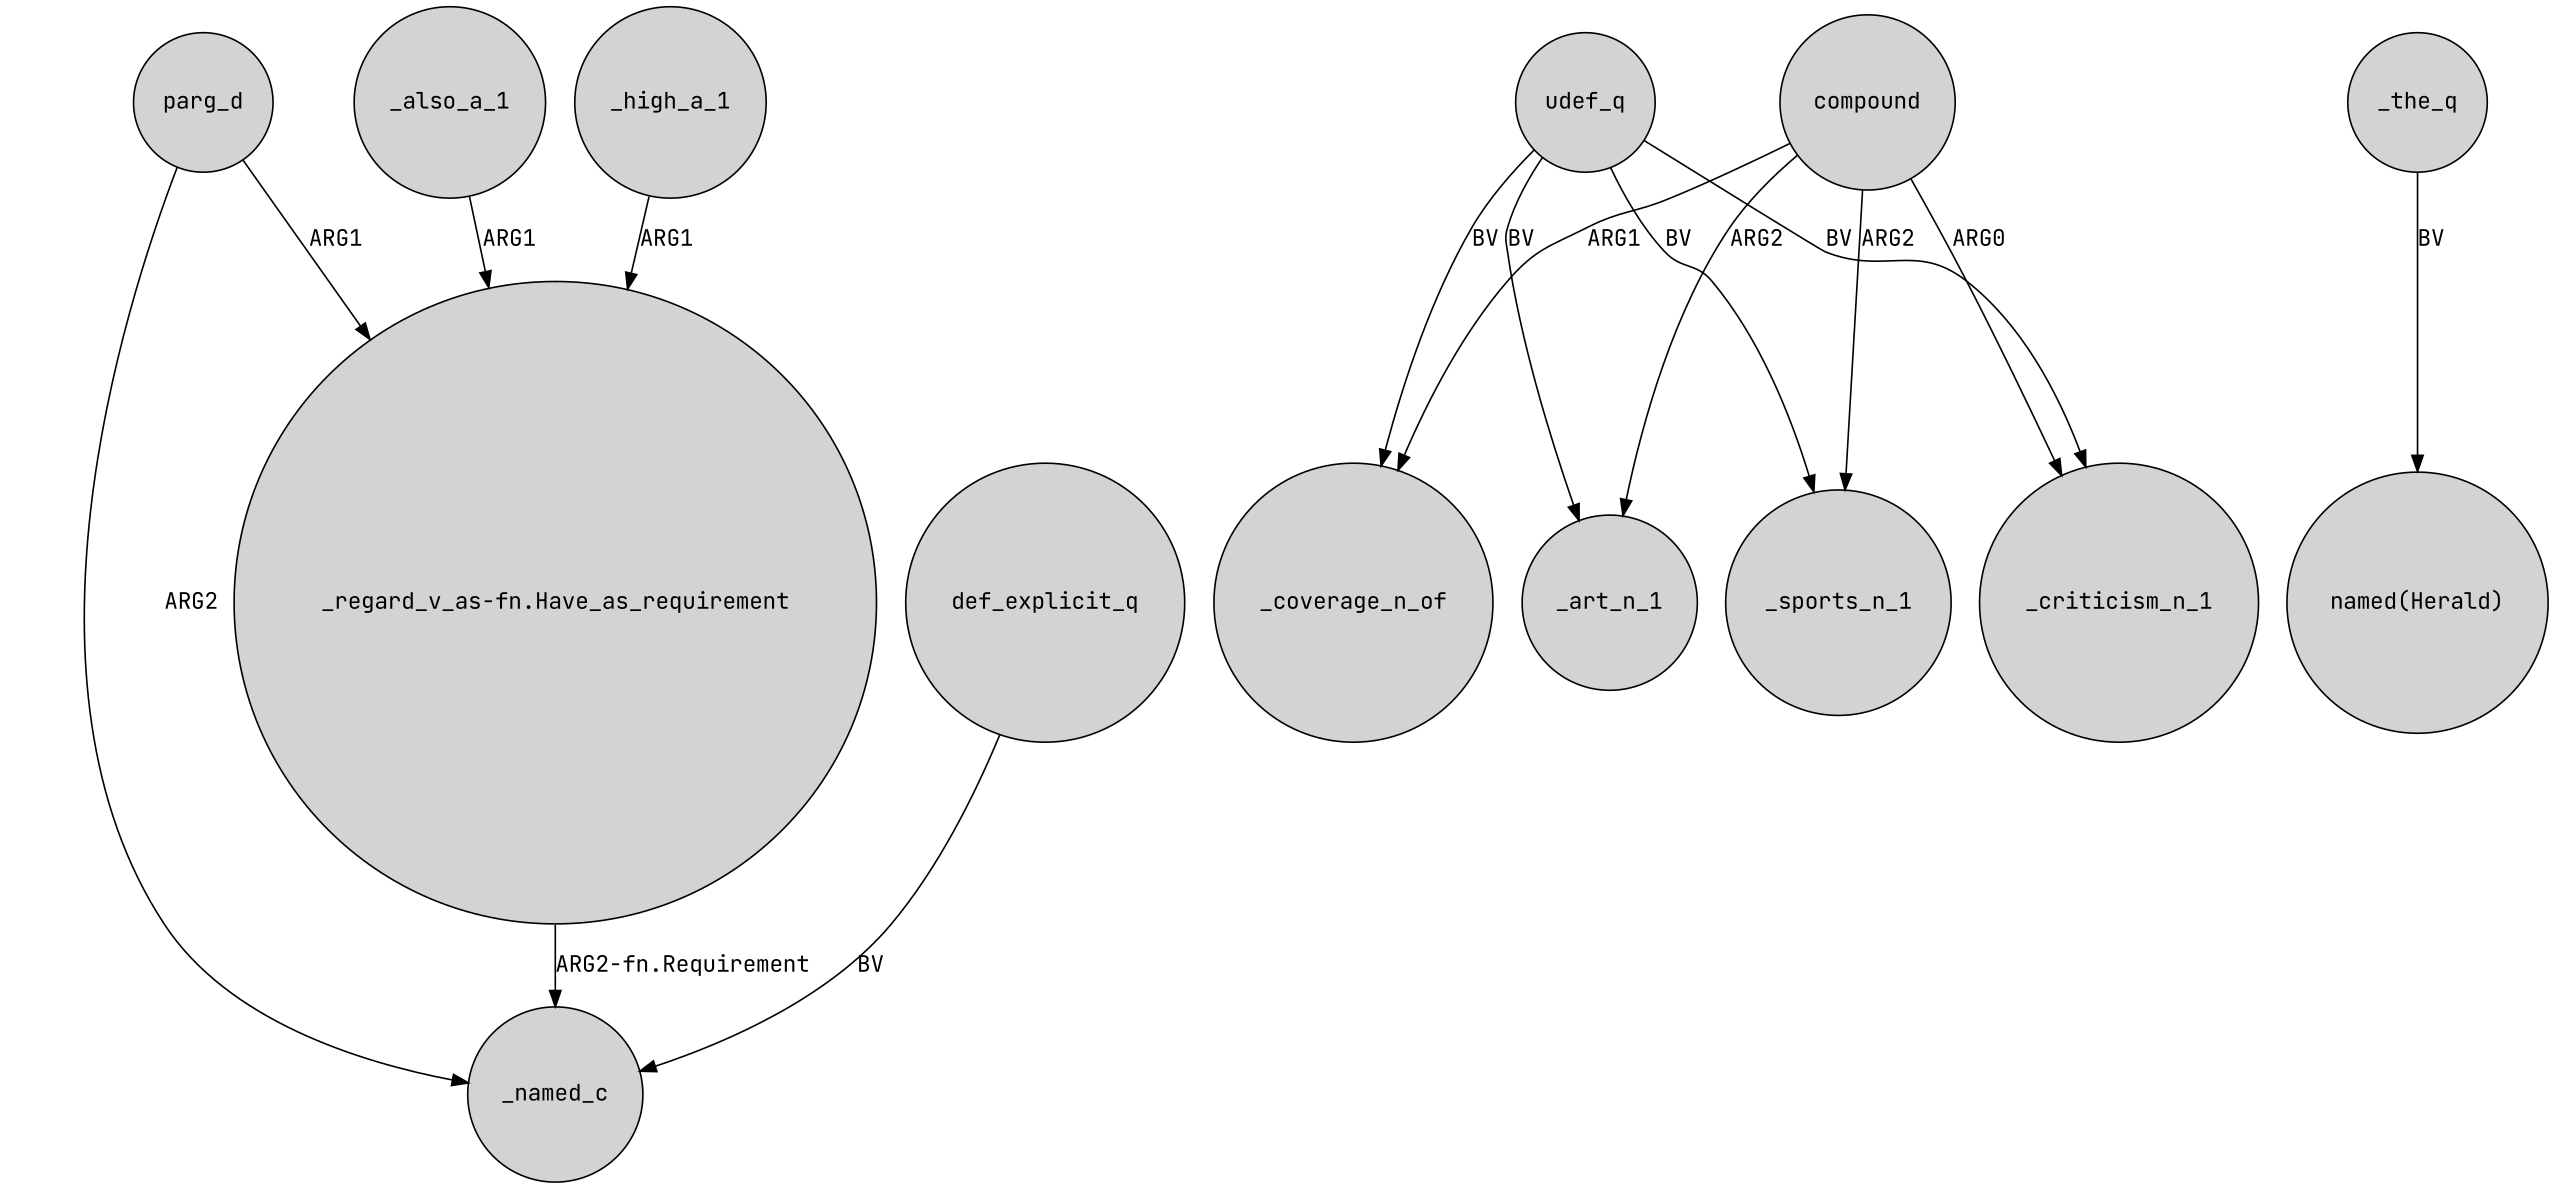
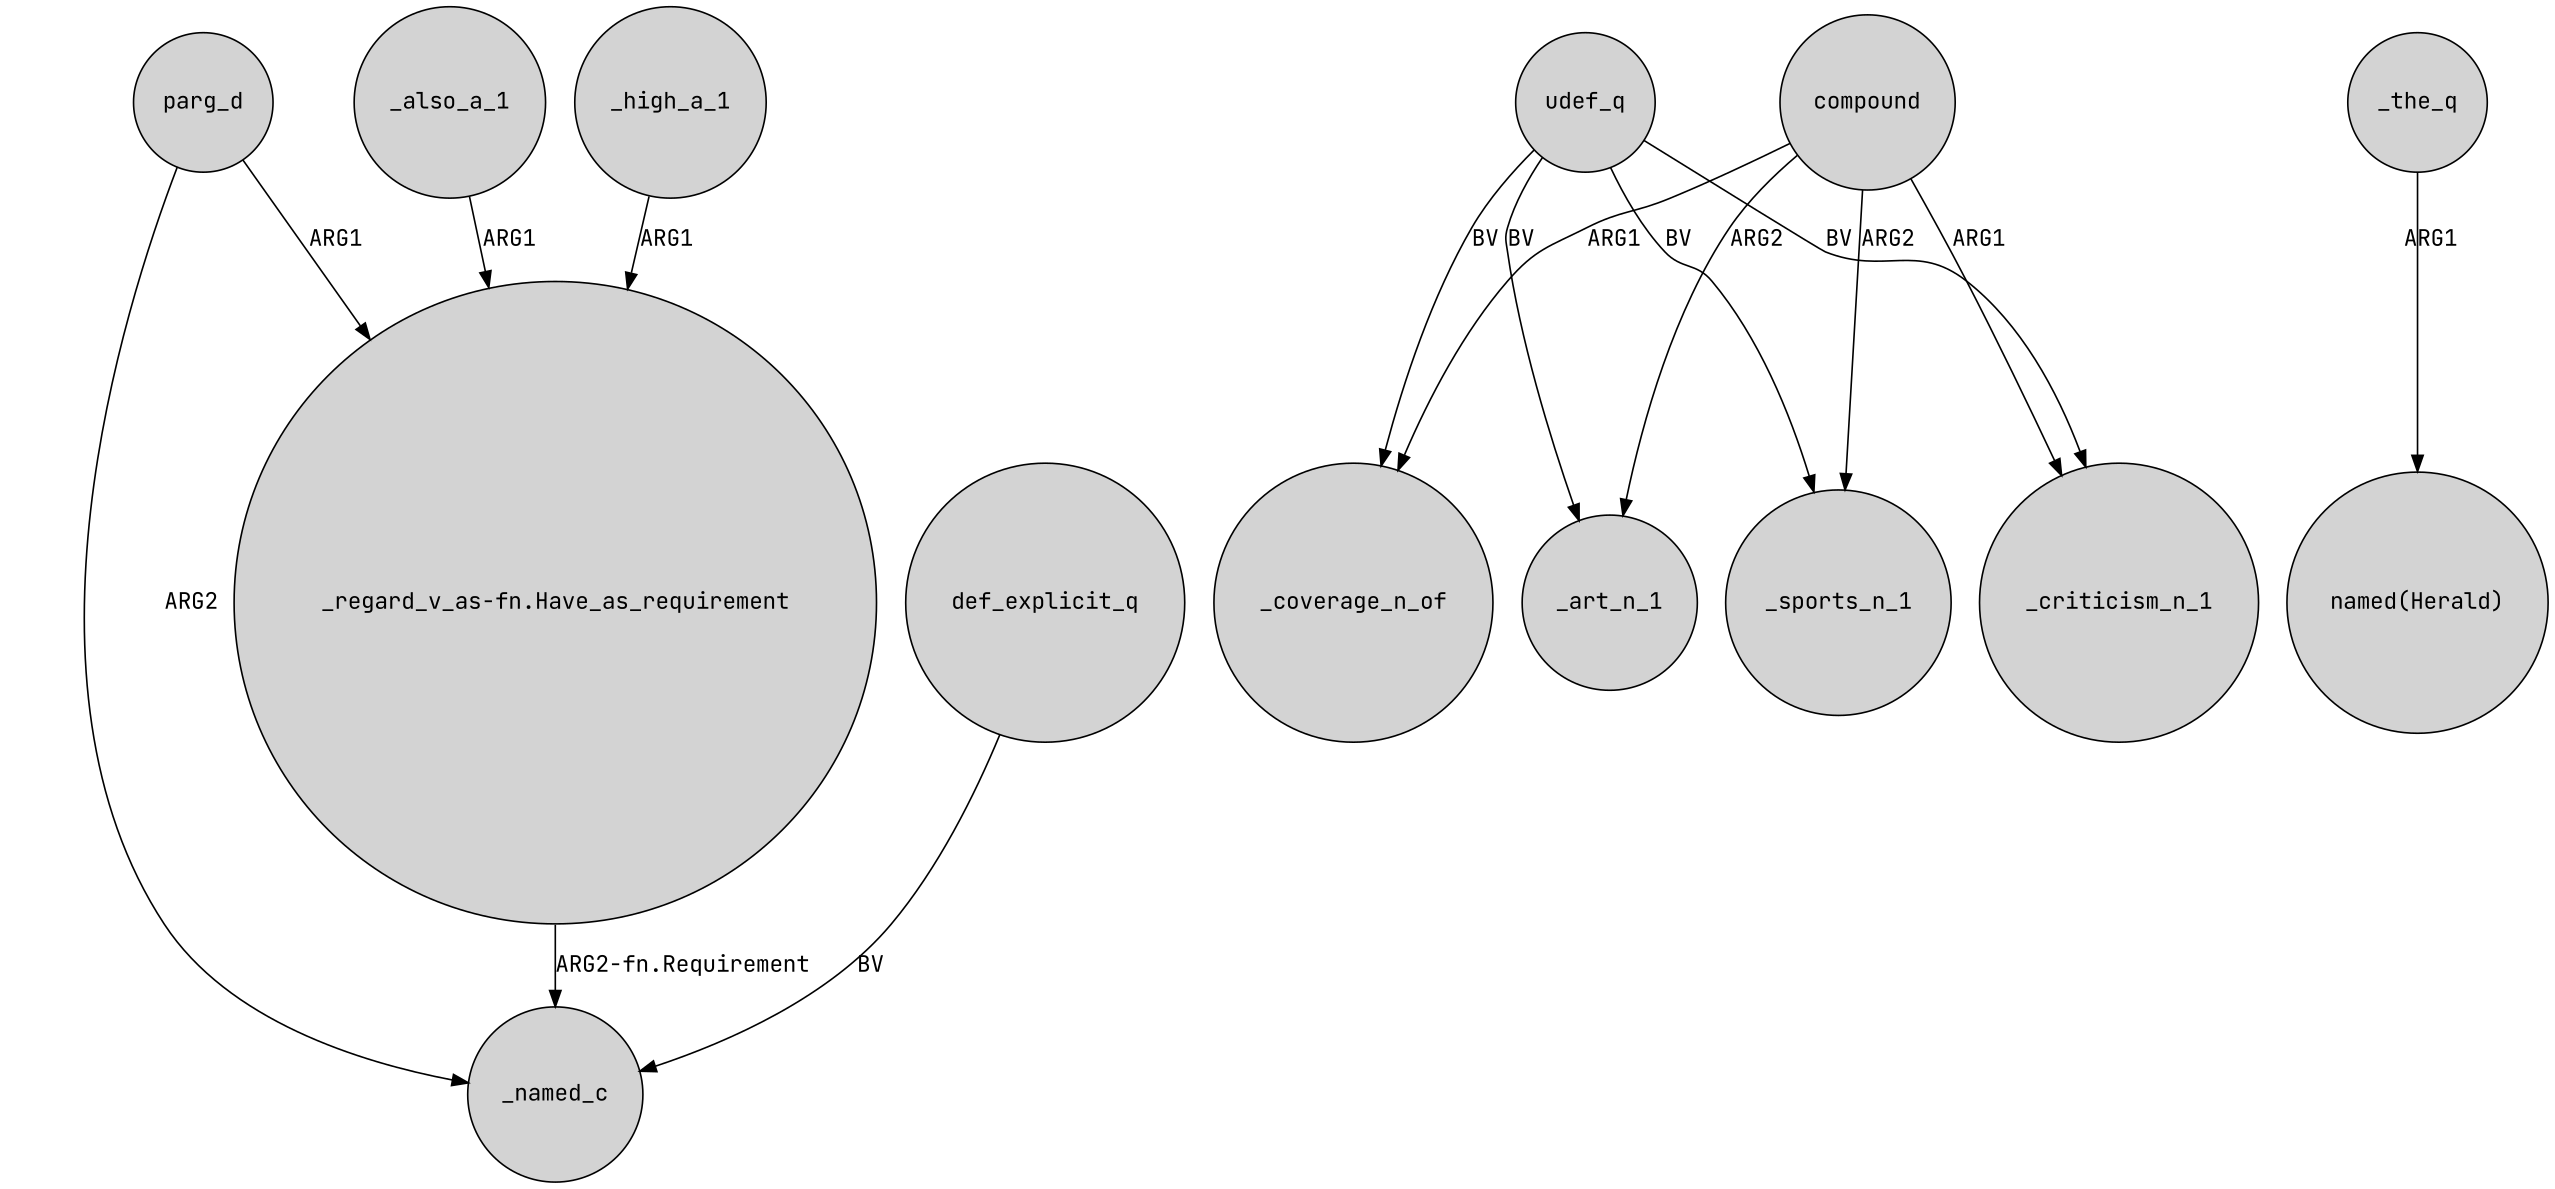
(1980, 240) -> (1980, 240)
(2431, 240) -> (2431, 240)
